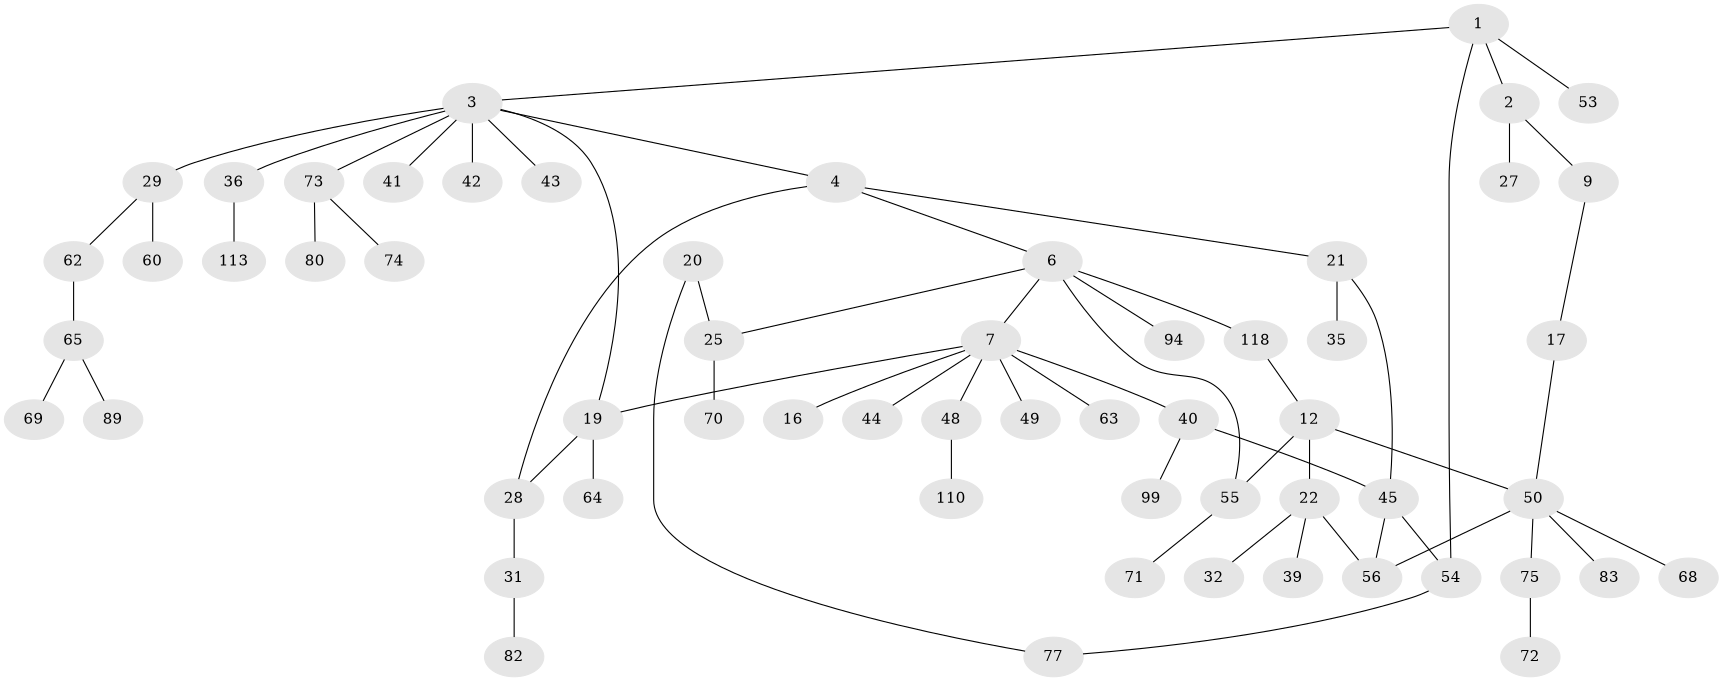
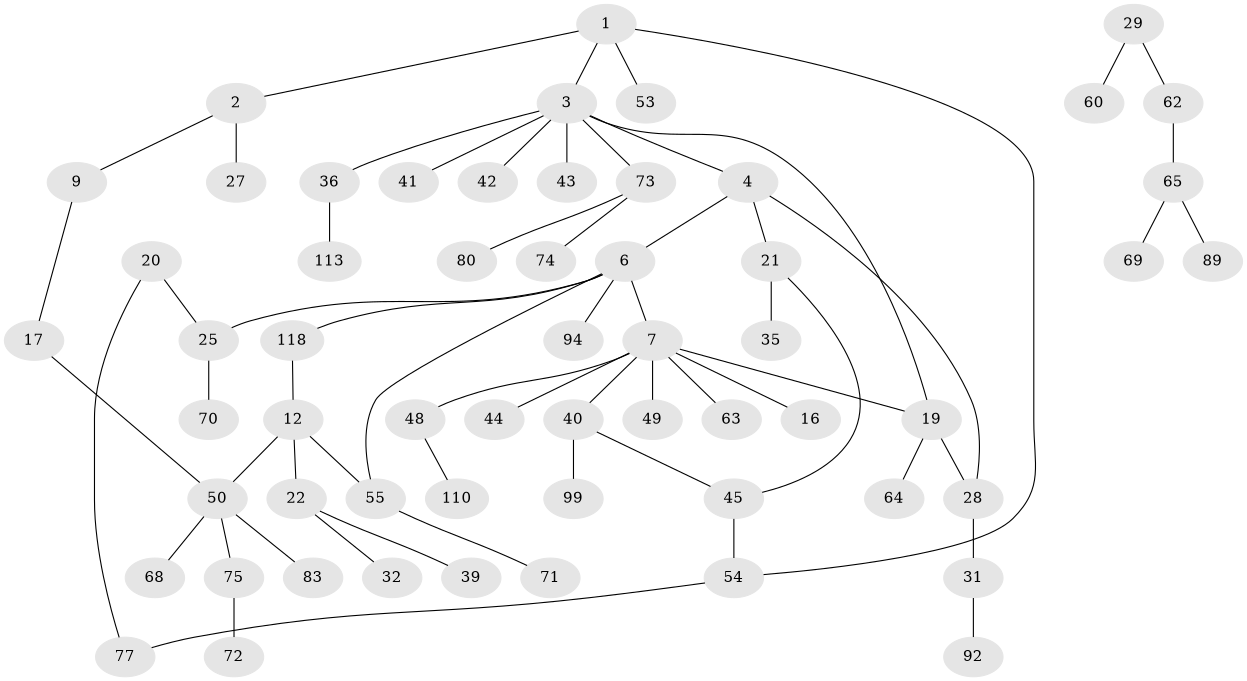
(308, 133) -> none
(1372, 578) -> none
(514, 657) -> (973, 657)
